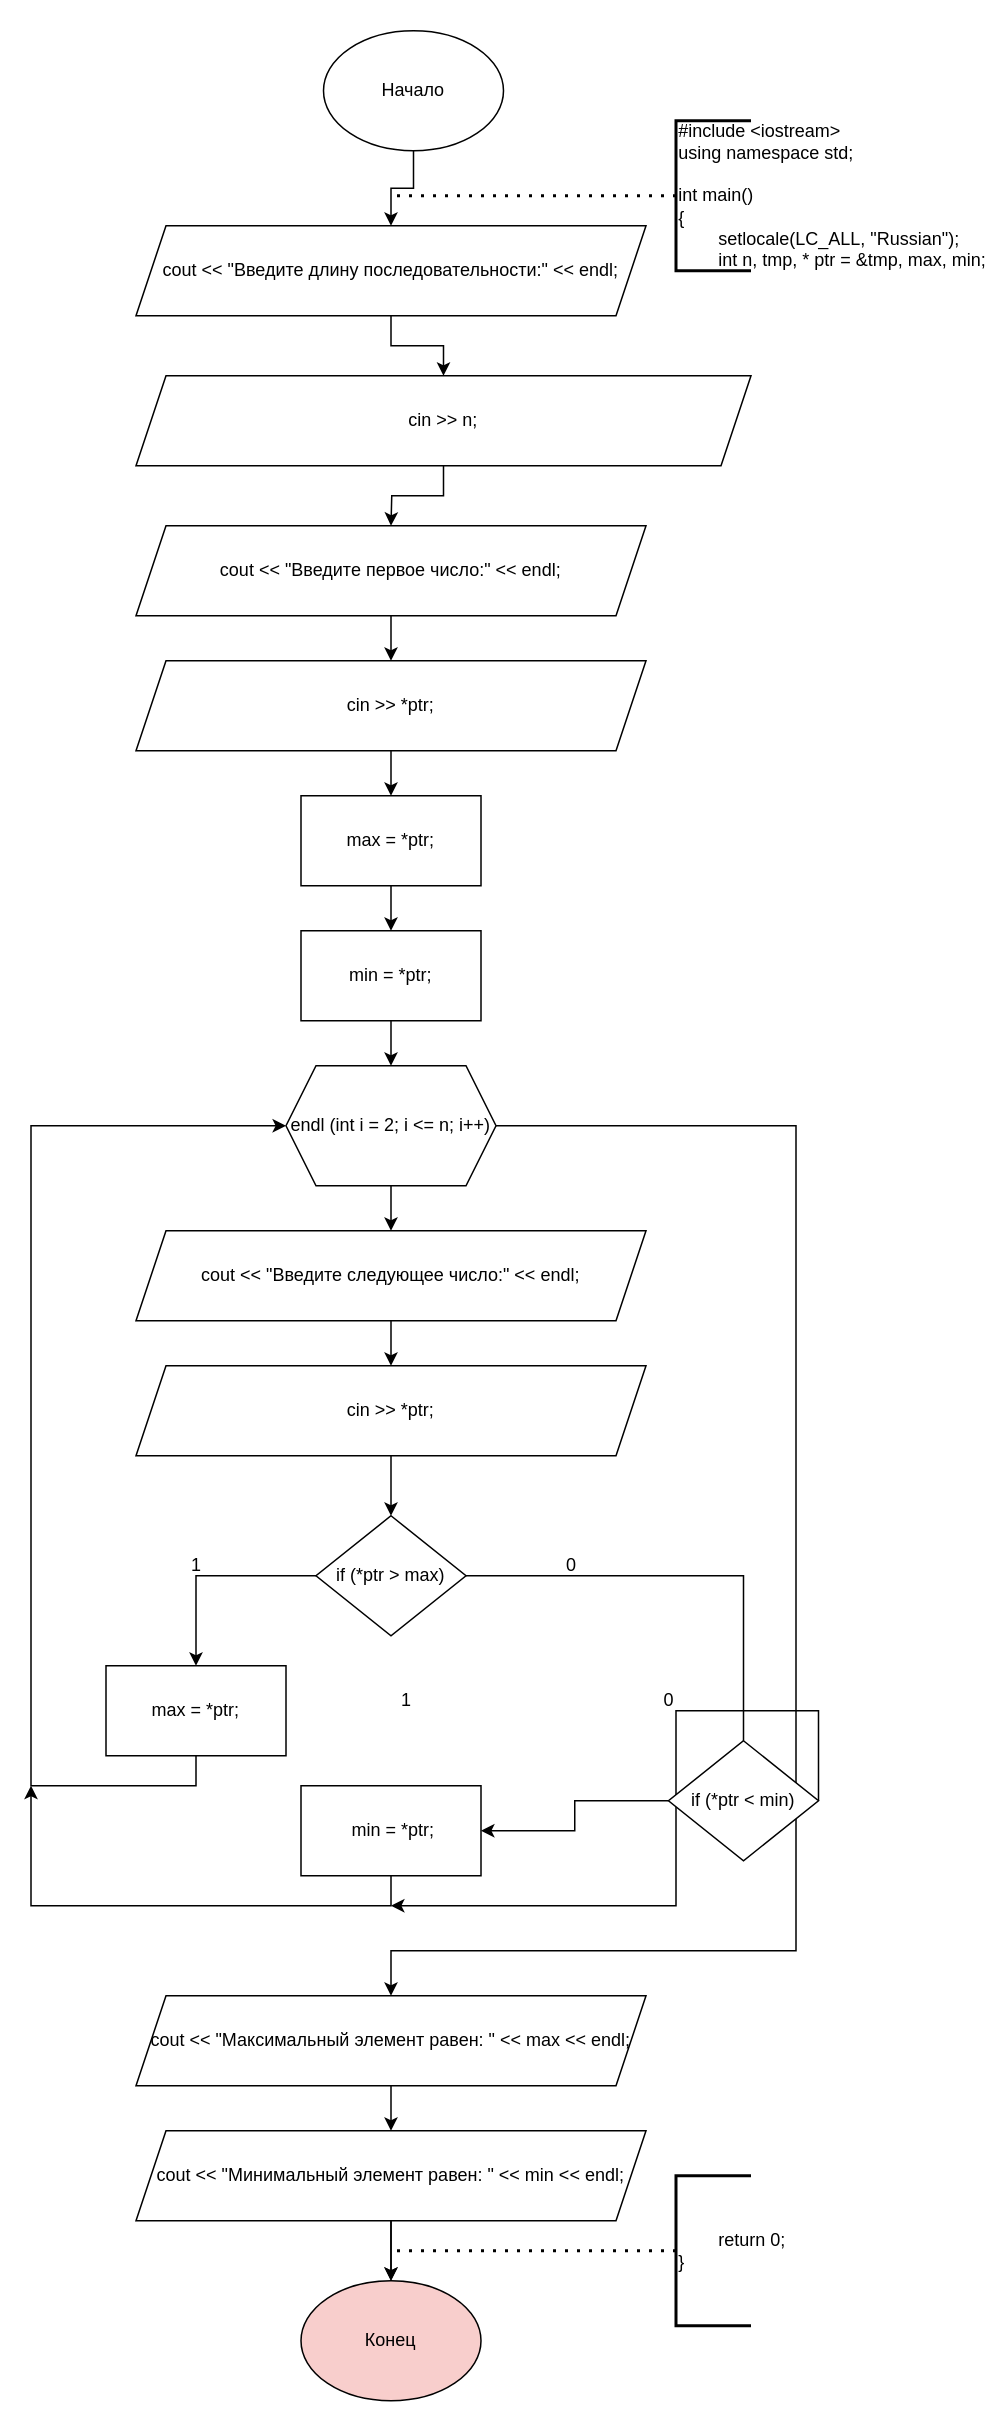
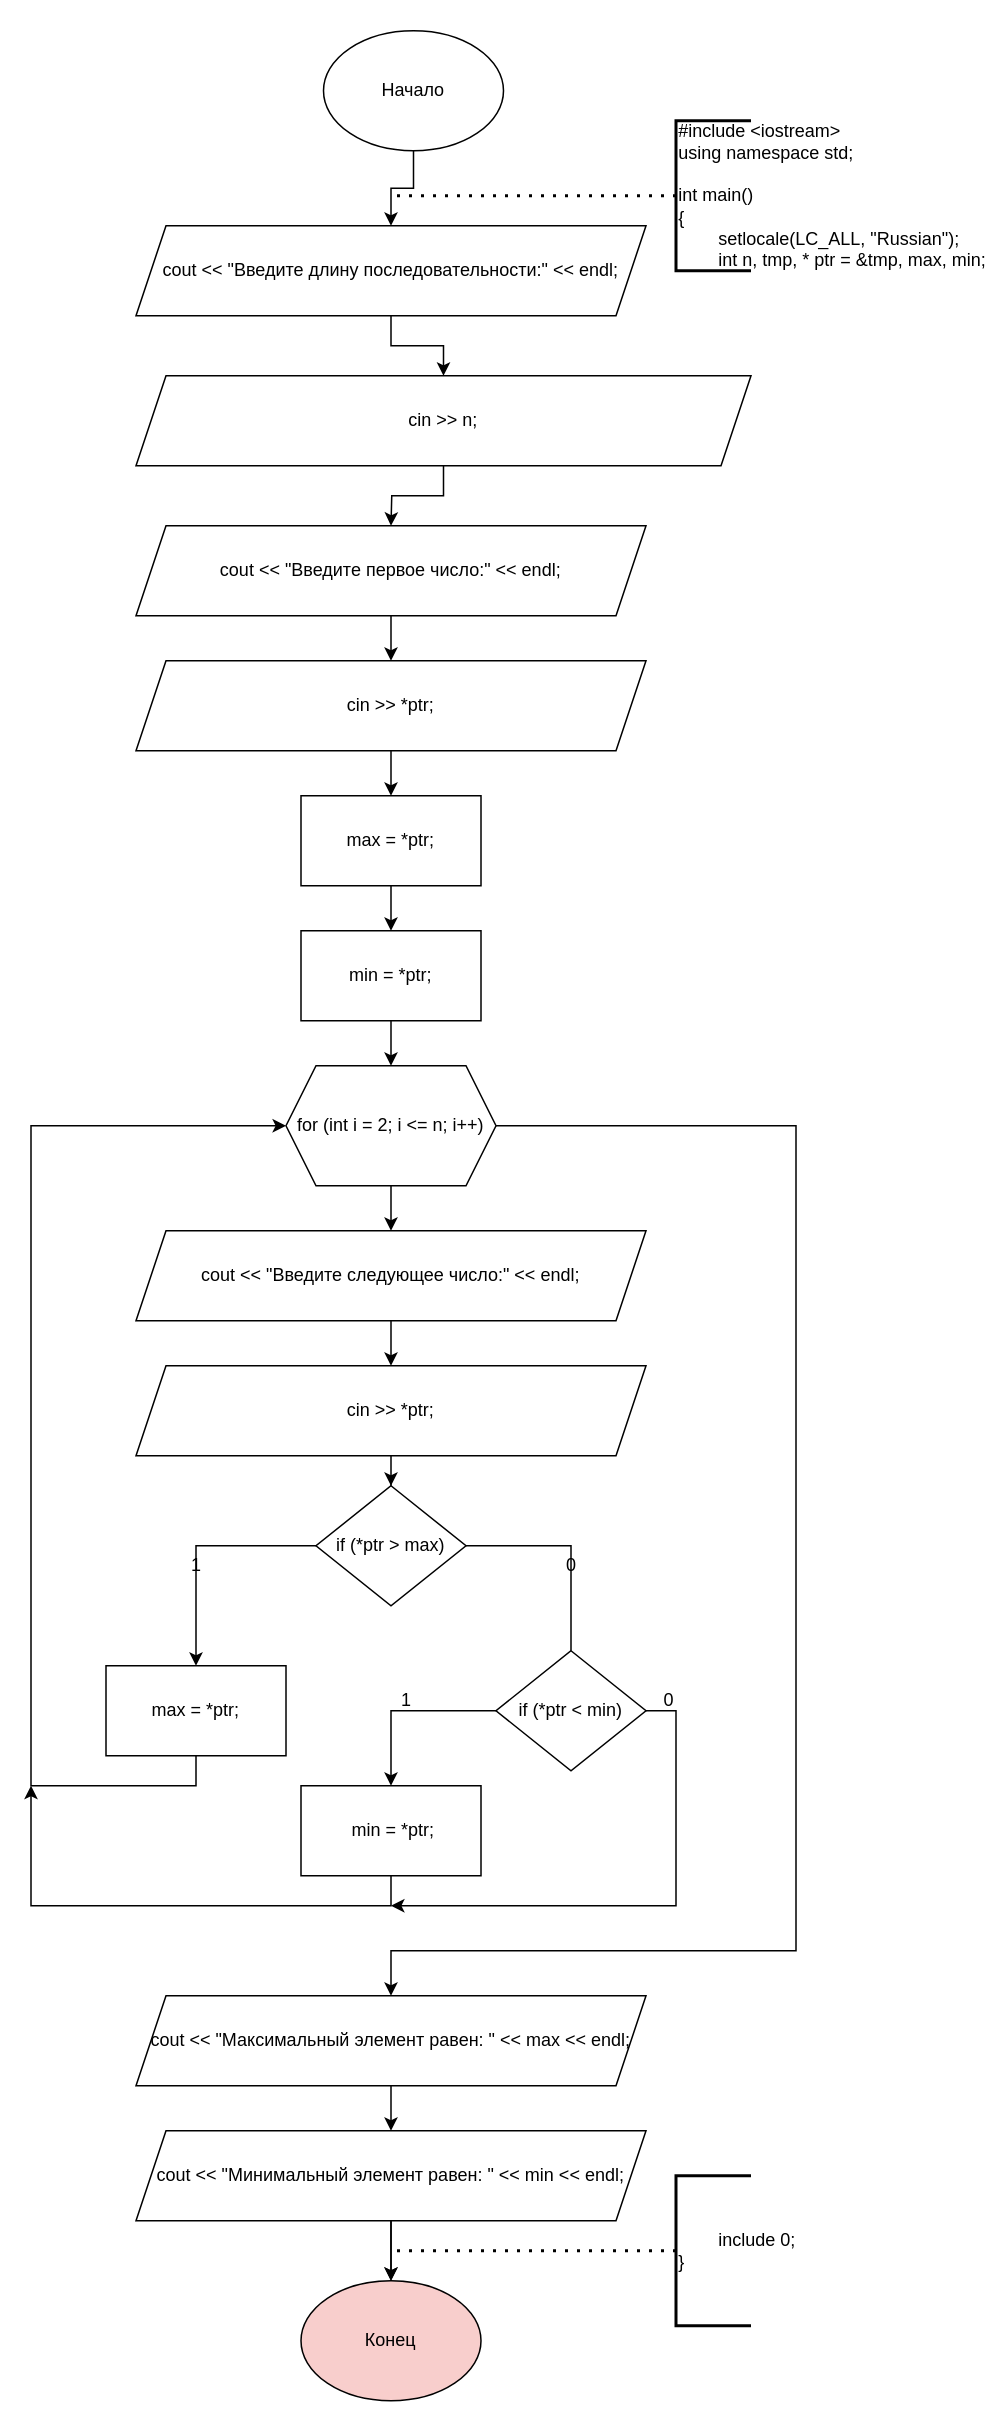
(391, 1126) -> (391, 1126)
(391, 1576) -> (391, 1546)
(743, 1801) -> (571, 1711)
(719, 2251) -> (720, 2251)
